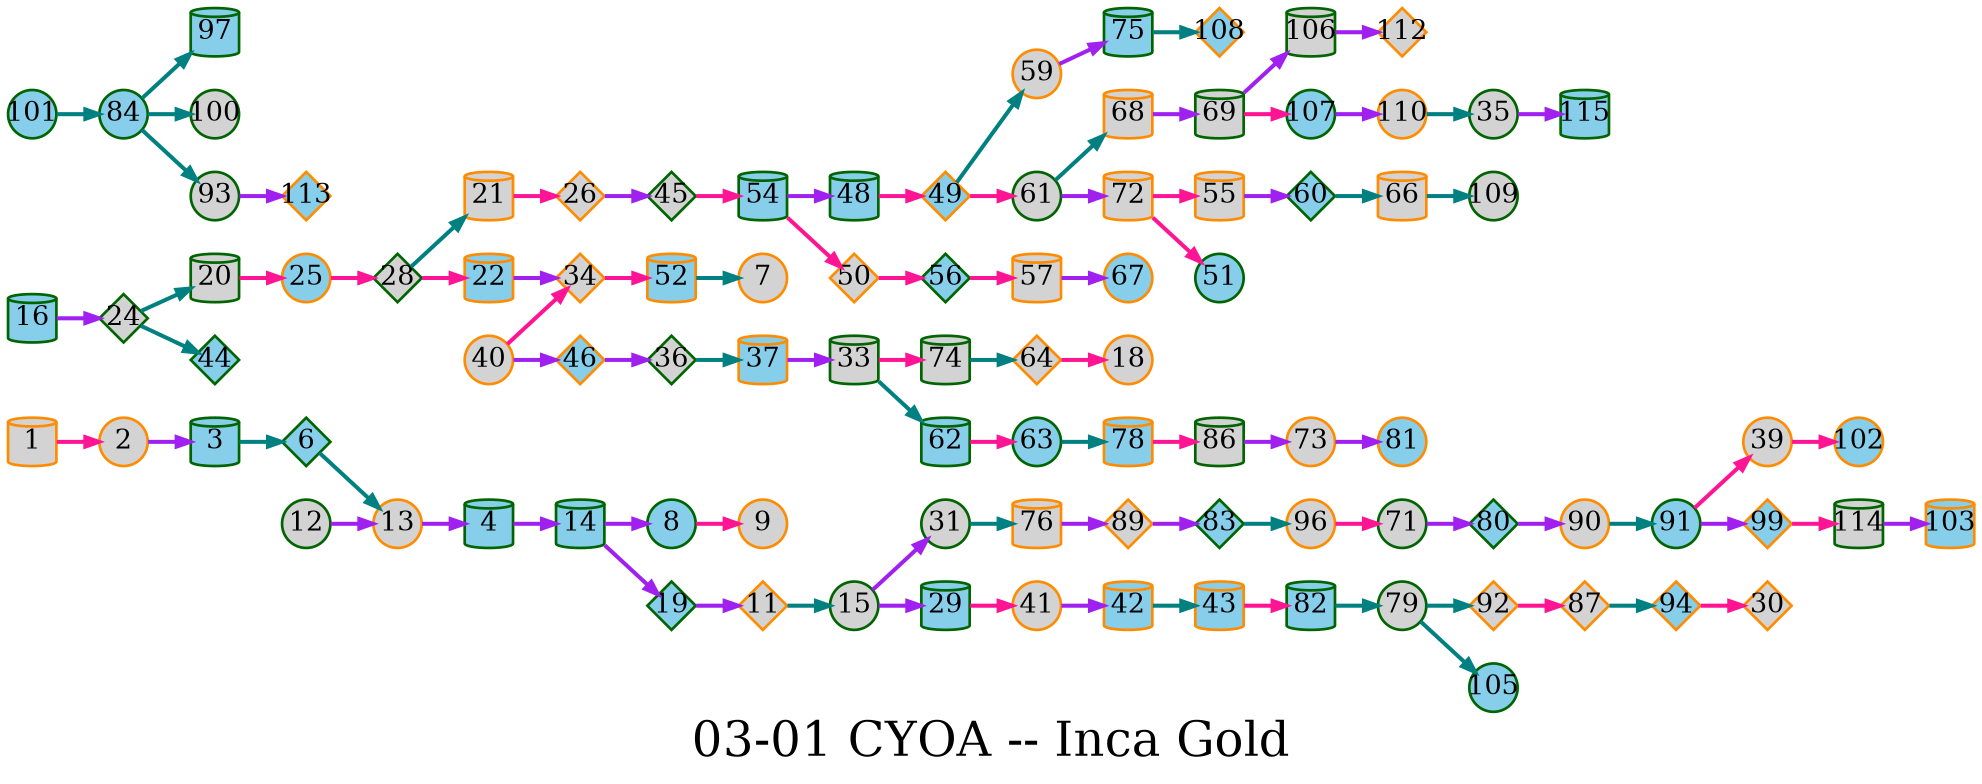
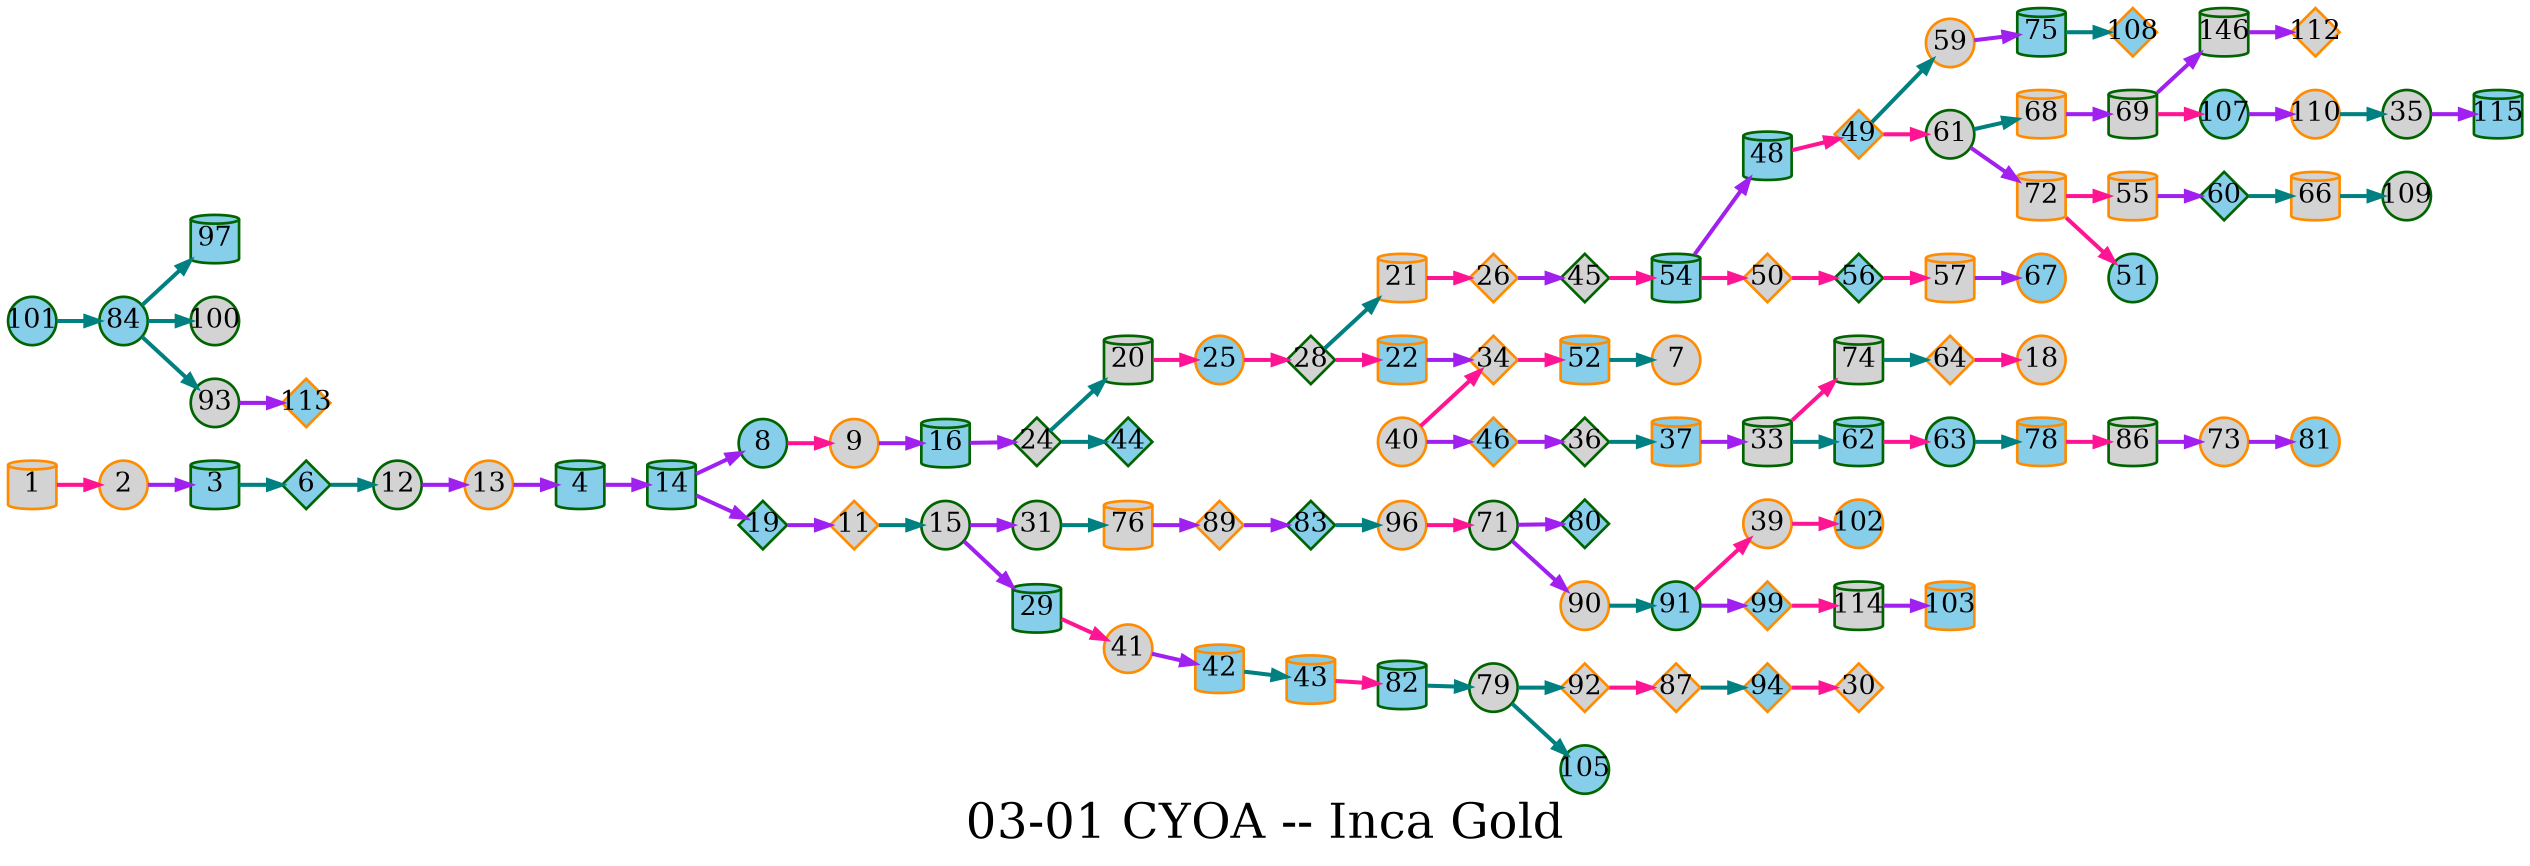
(1311, 32) -> (2224, 32)
none -> (893, 443)
(344, 476) -> (345, 485)
(1532, 524) -> (1534, 561)
